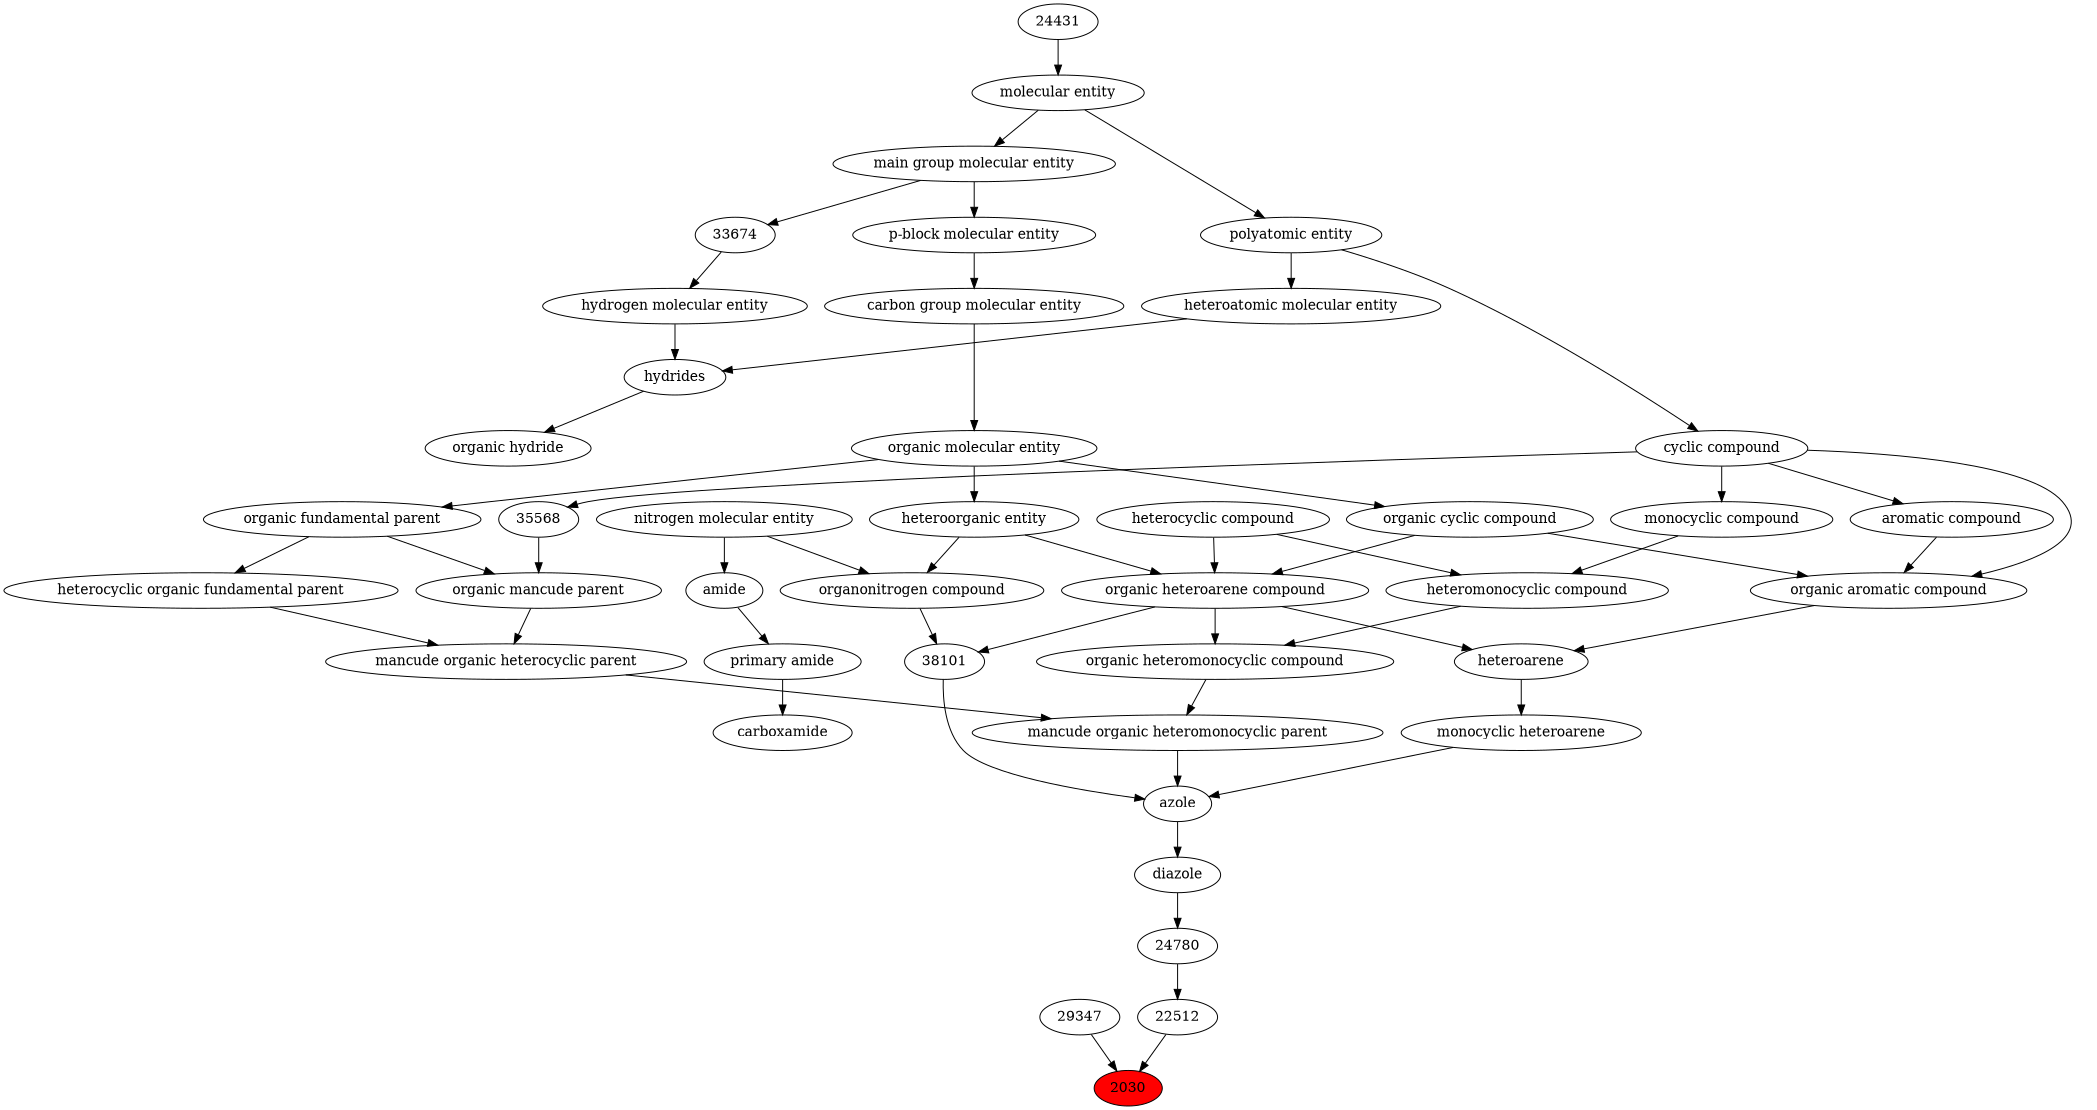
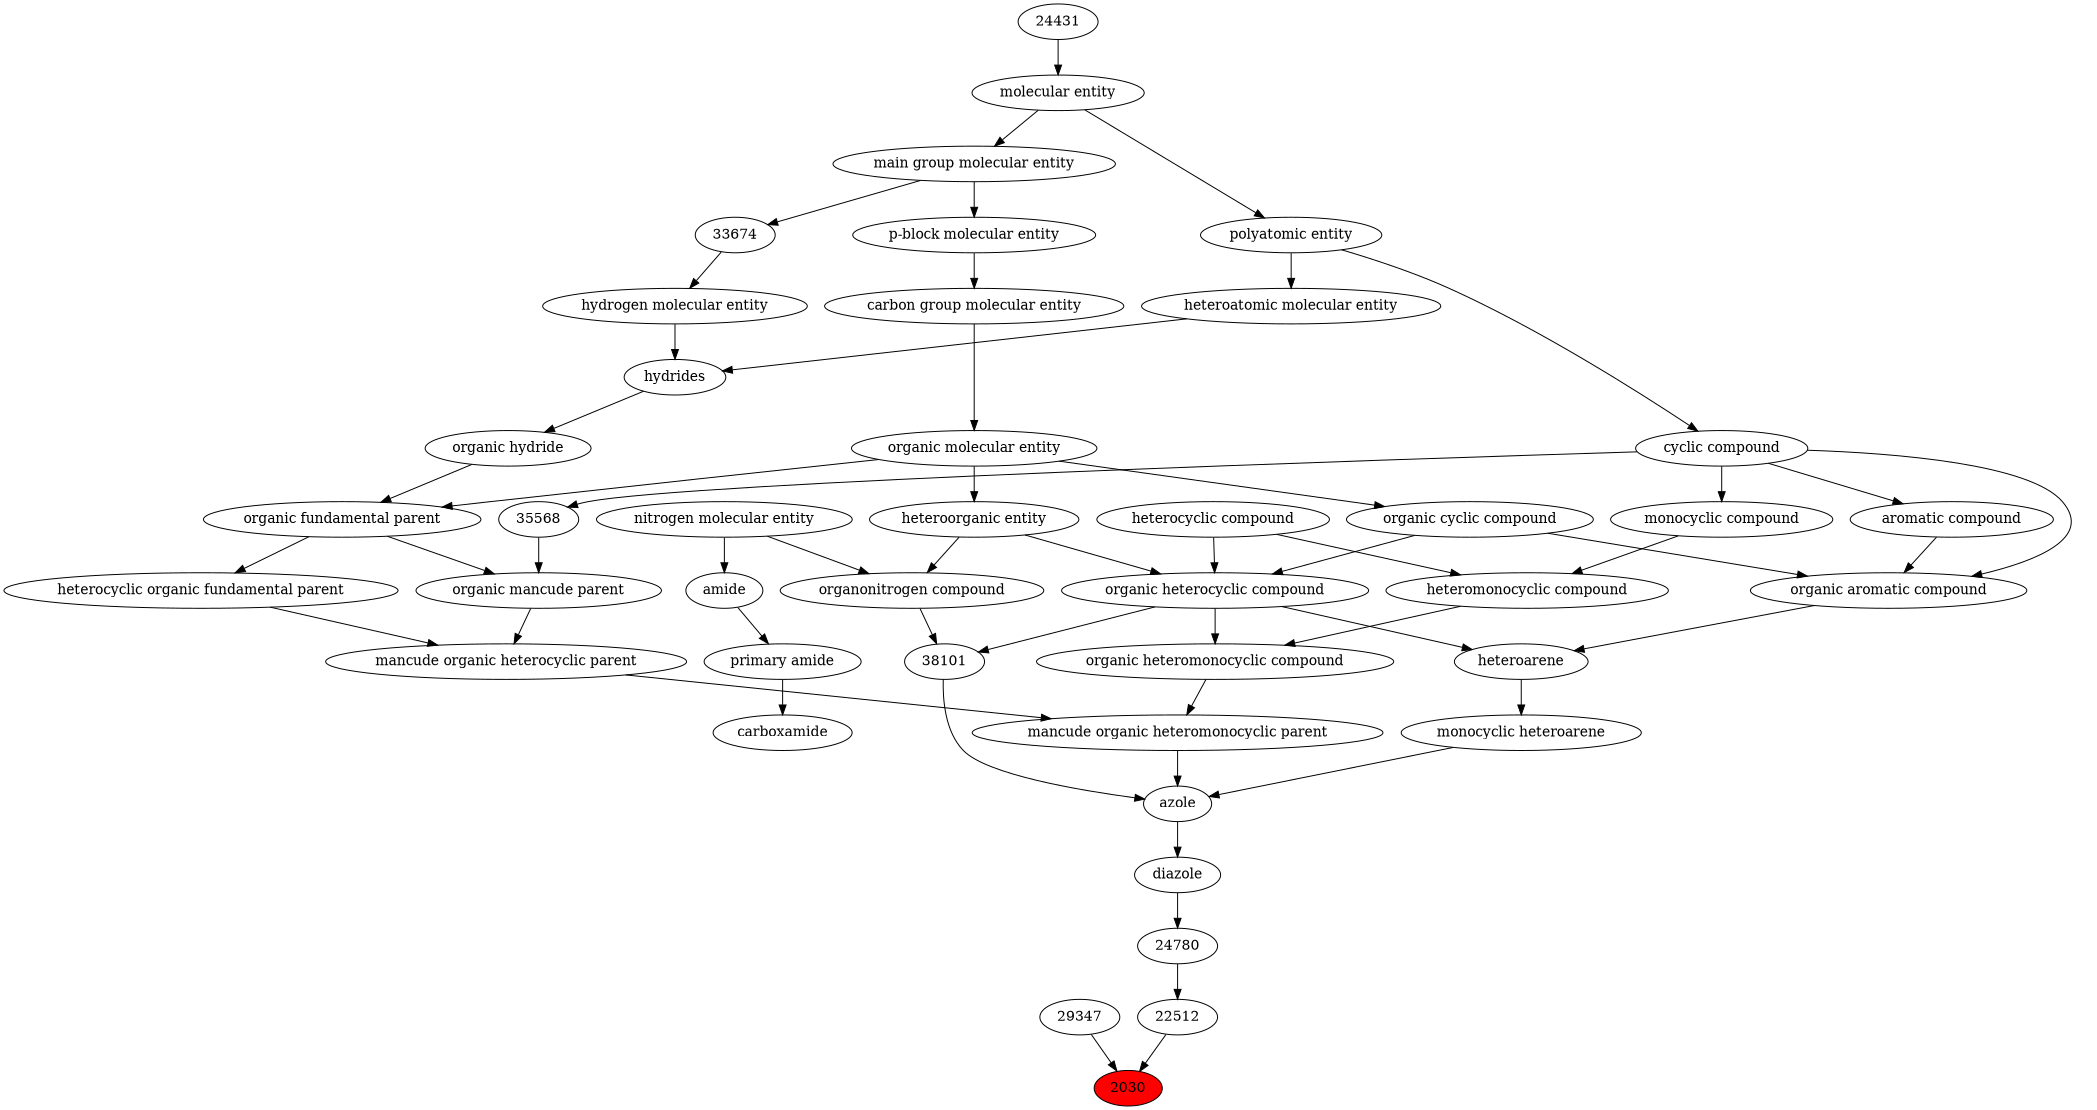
none -> (431, 481)
(1215, 591) -> (1215, 591)
